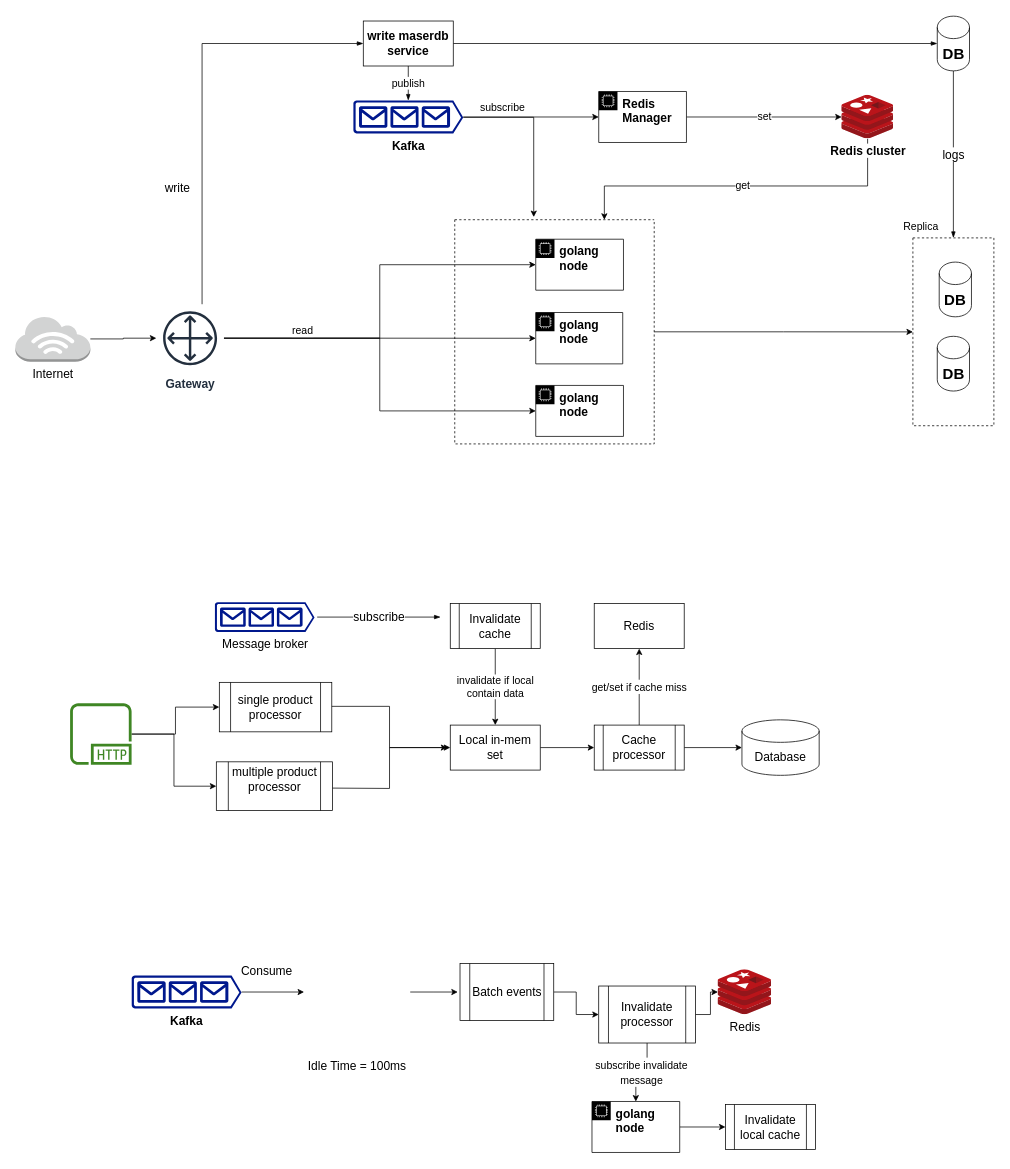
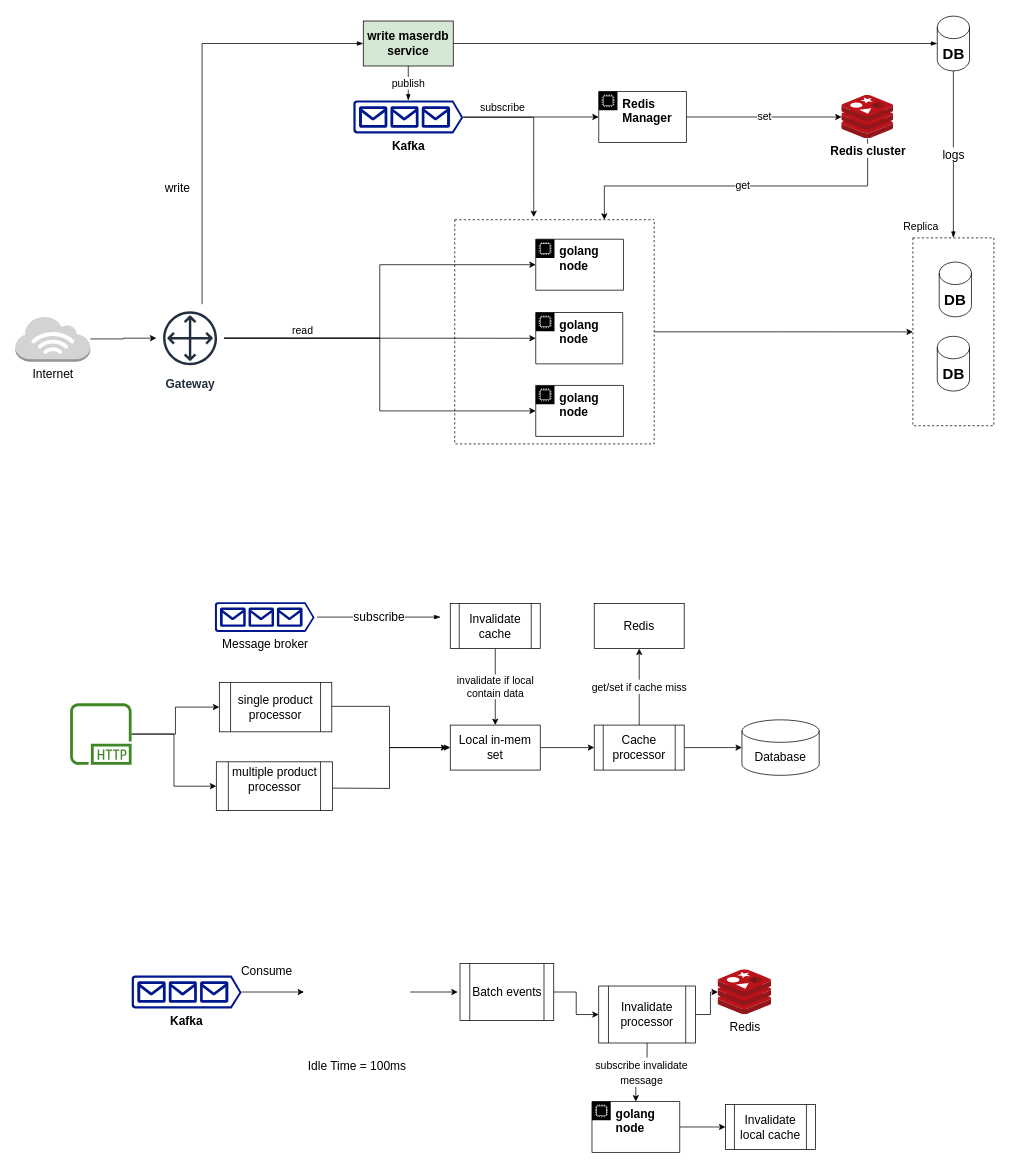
(408, 43) -> (408, 43)
